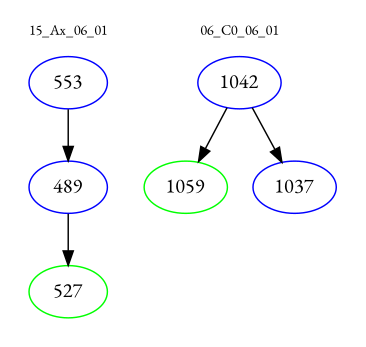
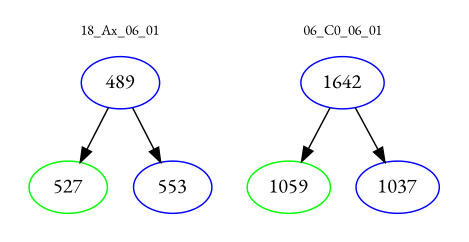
(69, 31) -> (120, 31)
(239, 83) -> (343, 83)
(68, 128) -> (143, 128)
